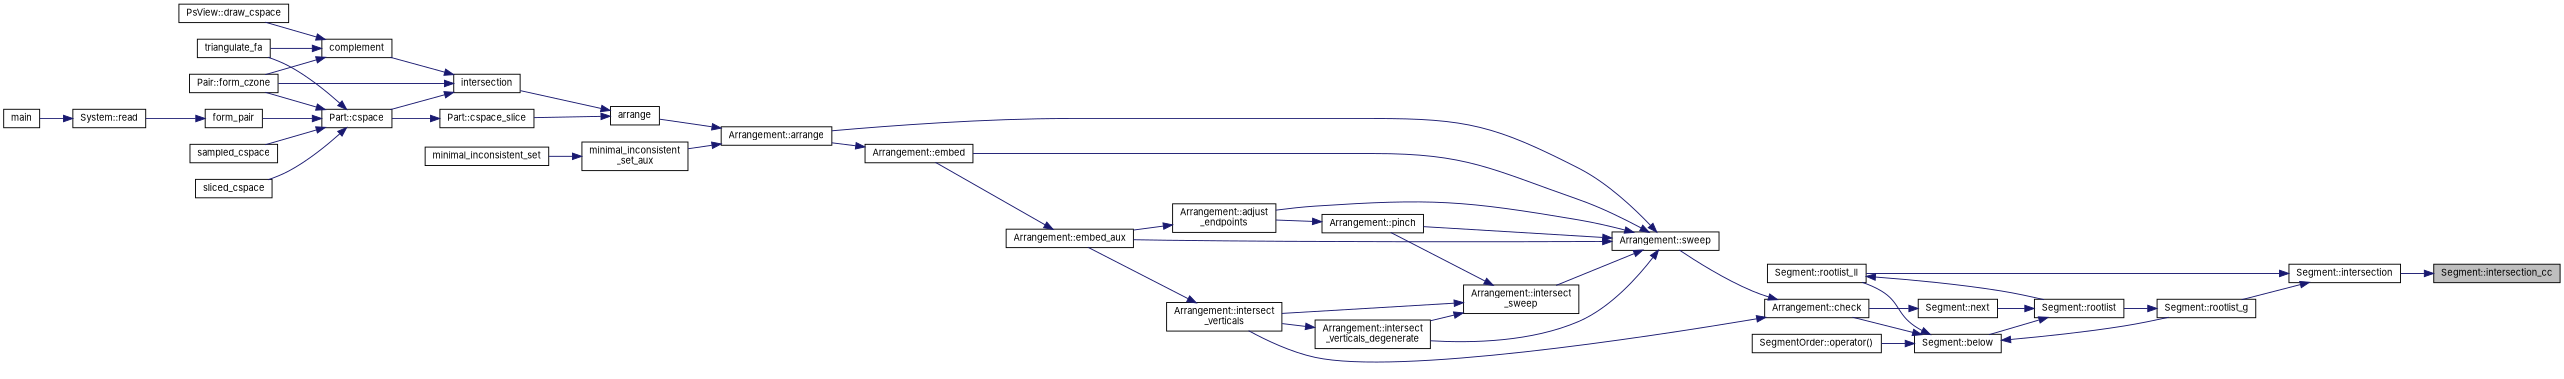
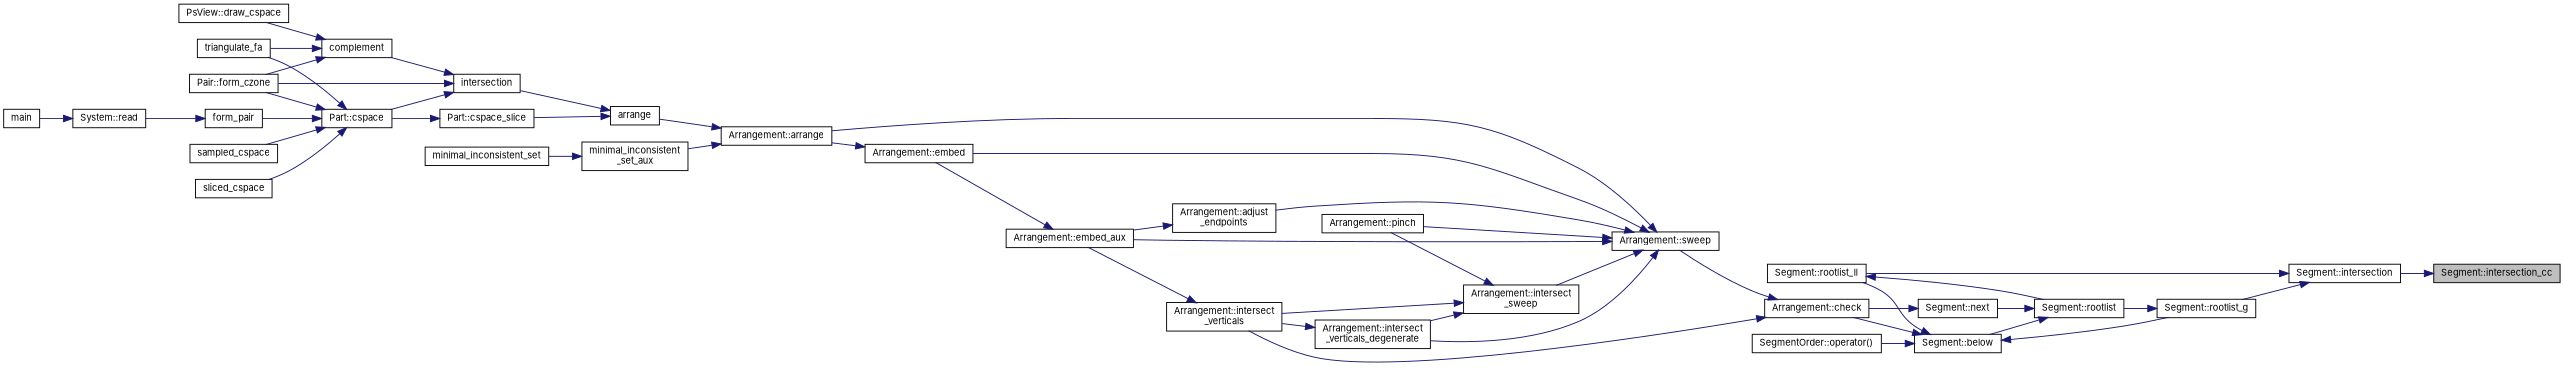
(1294, 221) -> none
